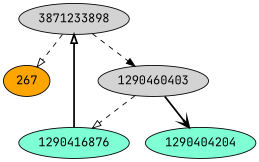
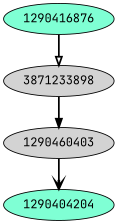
(110, 47) -> (59, 108)
(27, 81) -> none
(117, 109) -> none
